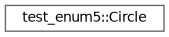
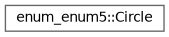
(85, 18) -> (85, 18)
